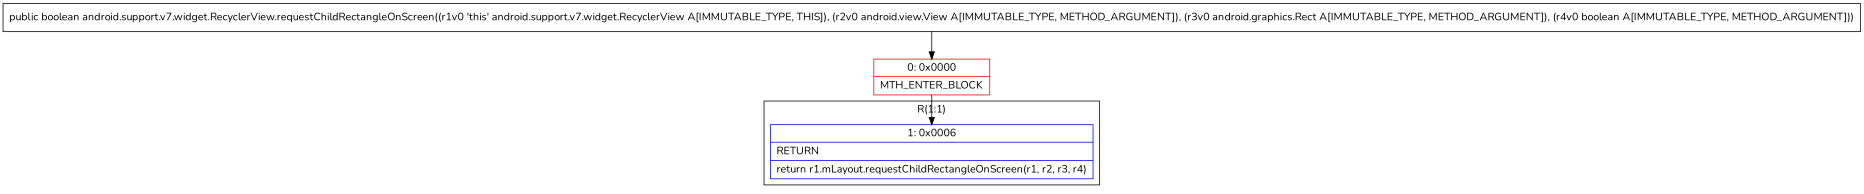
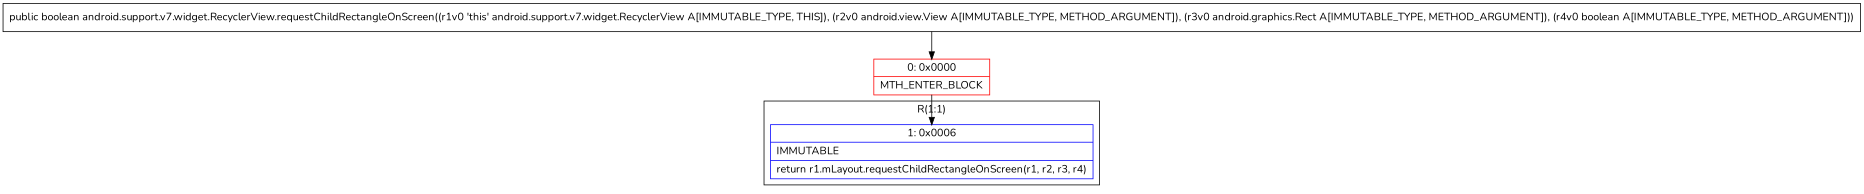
(798, 151) -> (808, 151)
